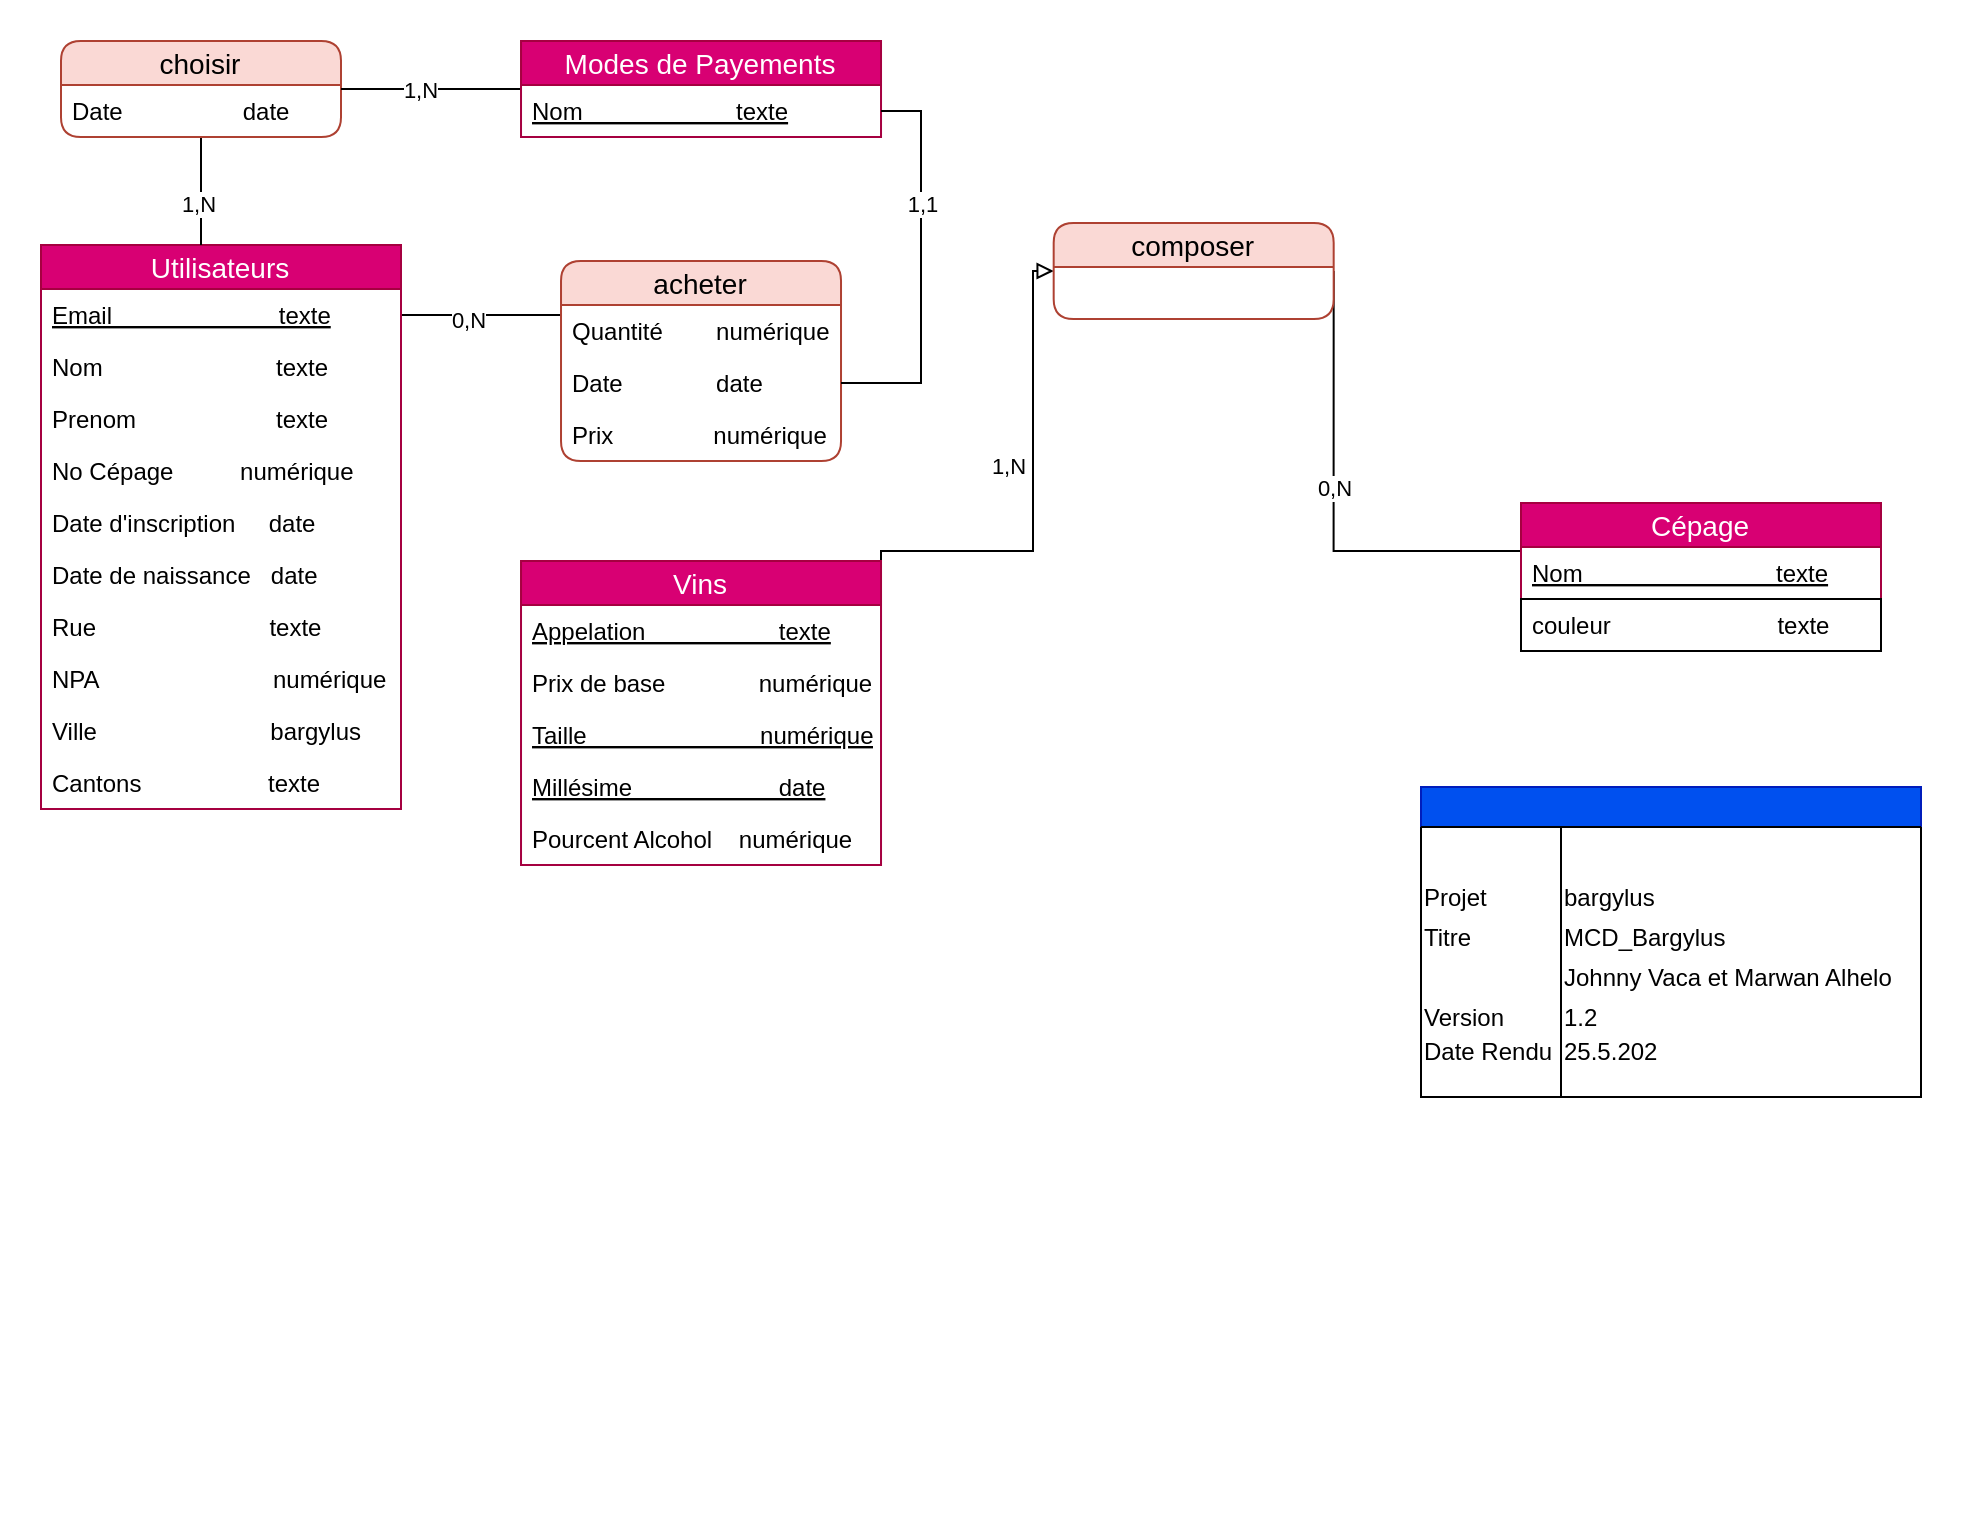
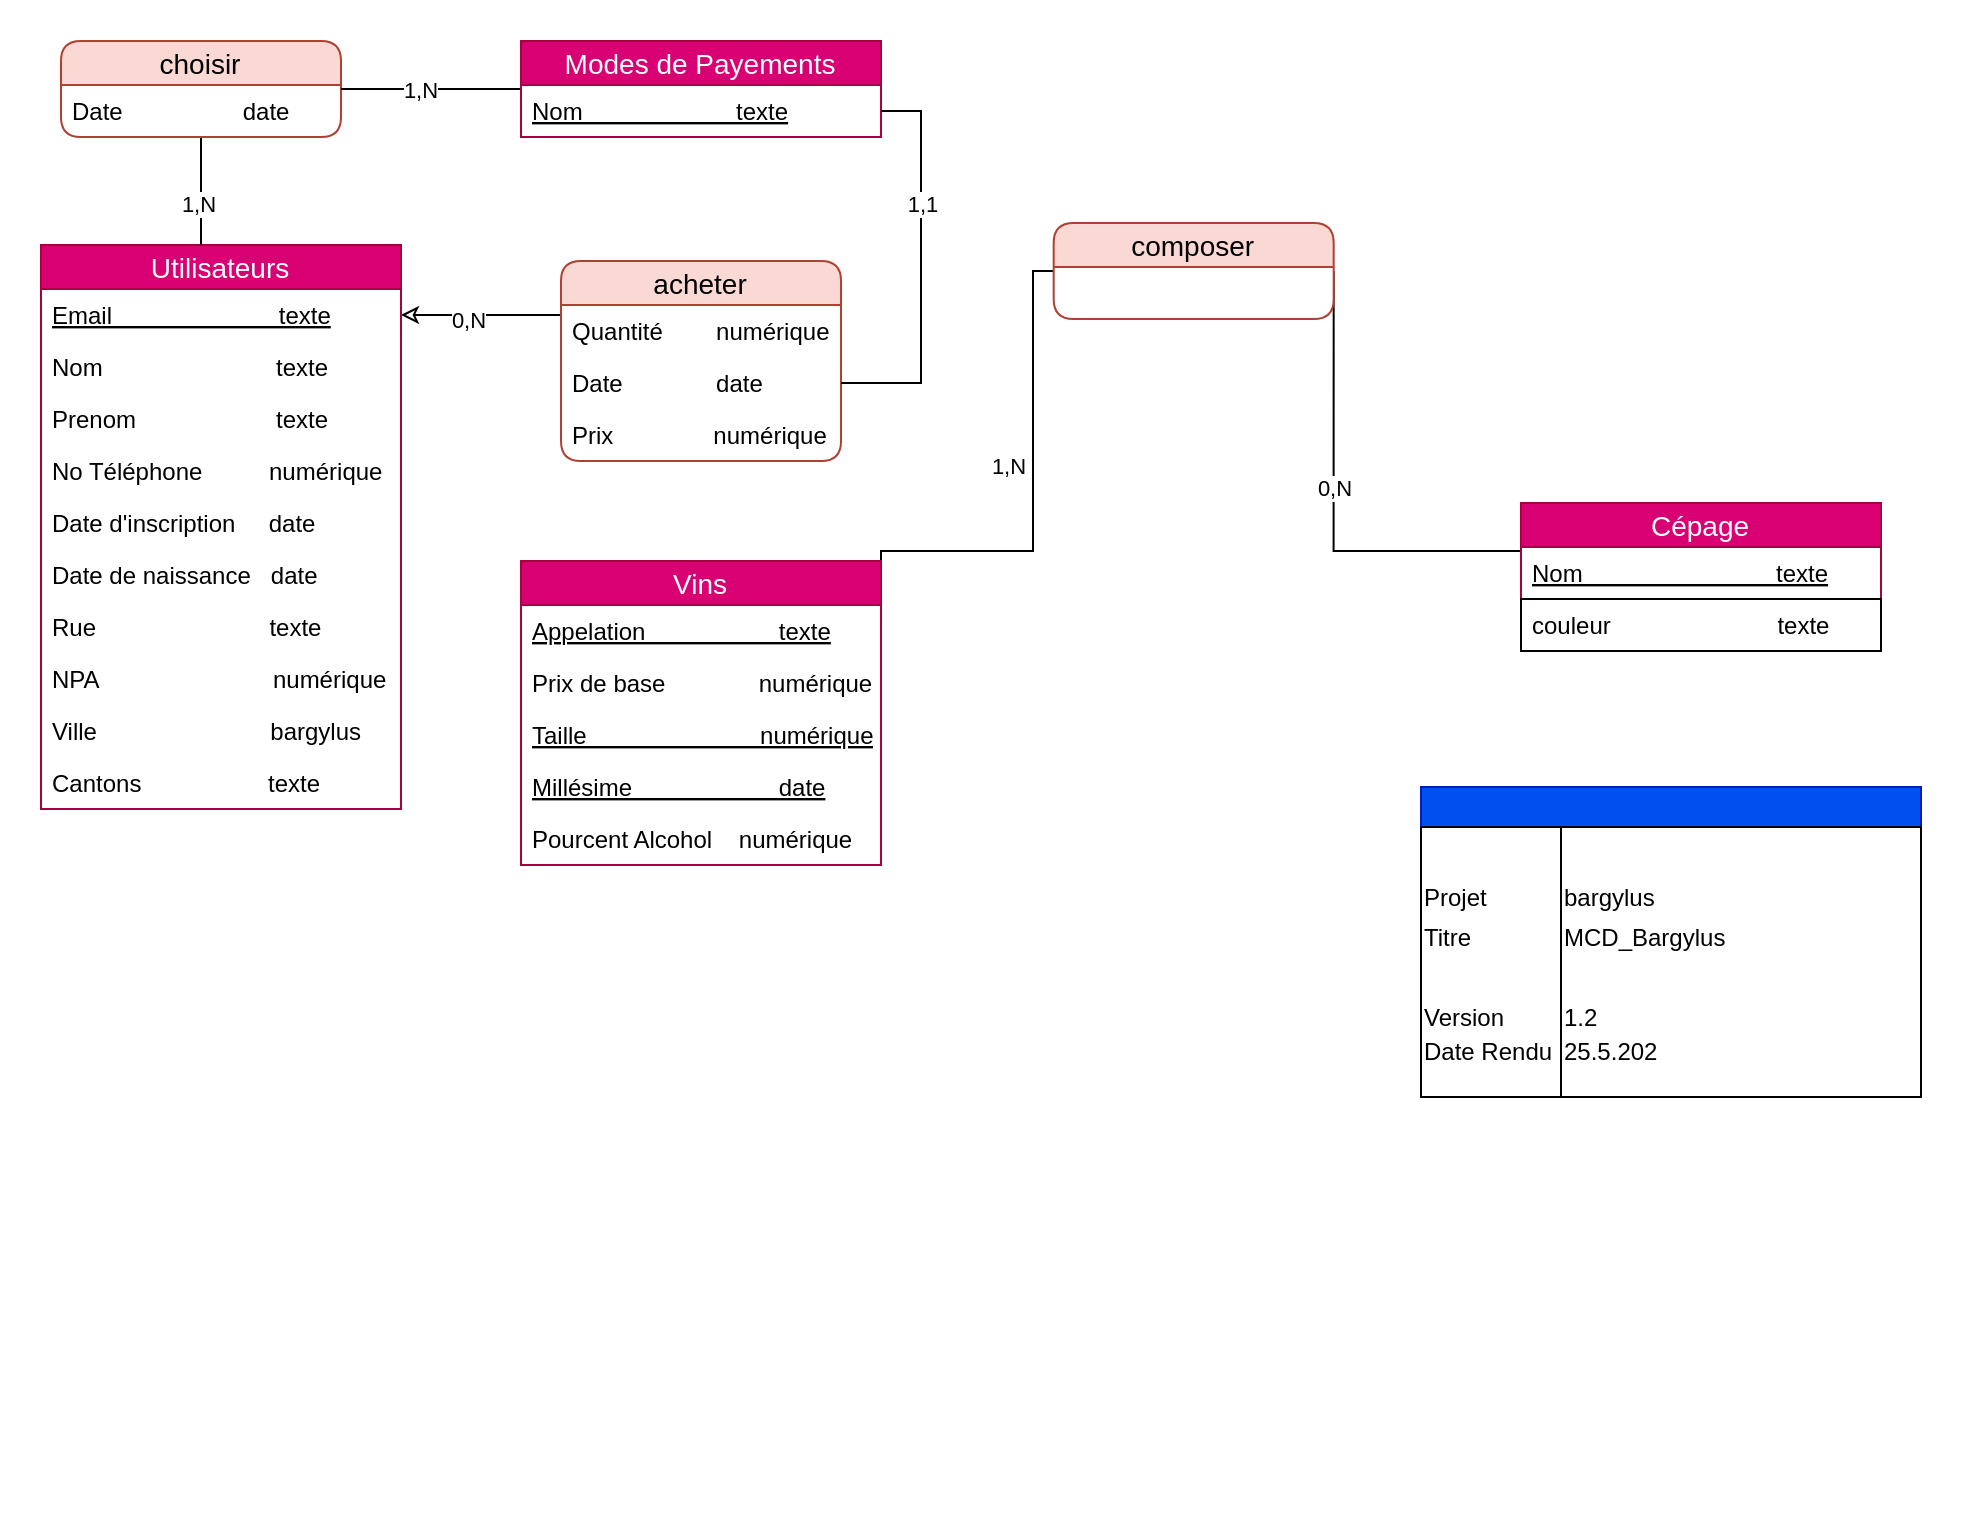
(1035, 271) -> (1042, 271)
(410, 315) -> (416, 315)
(218, 472) -> (235, 472)
(1741, 979) -> none
